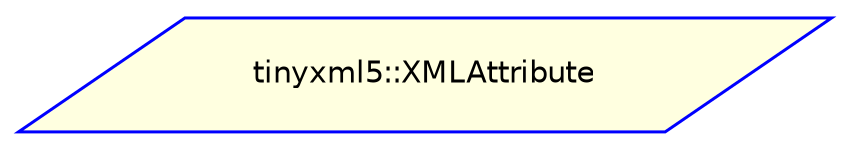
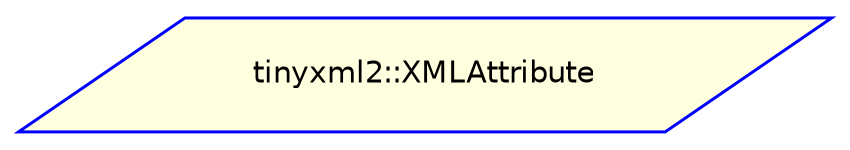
(425, 75) -> (425, 75)
